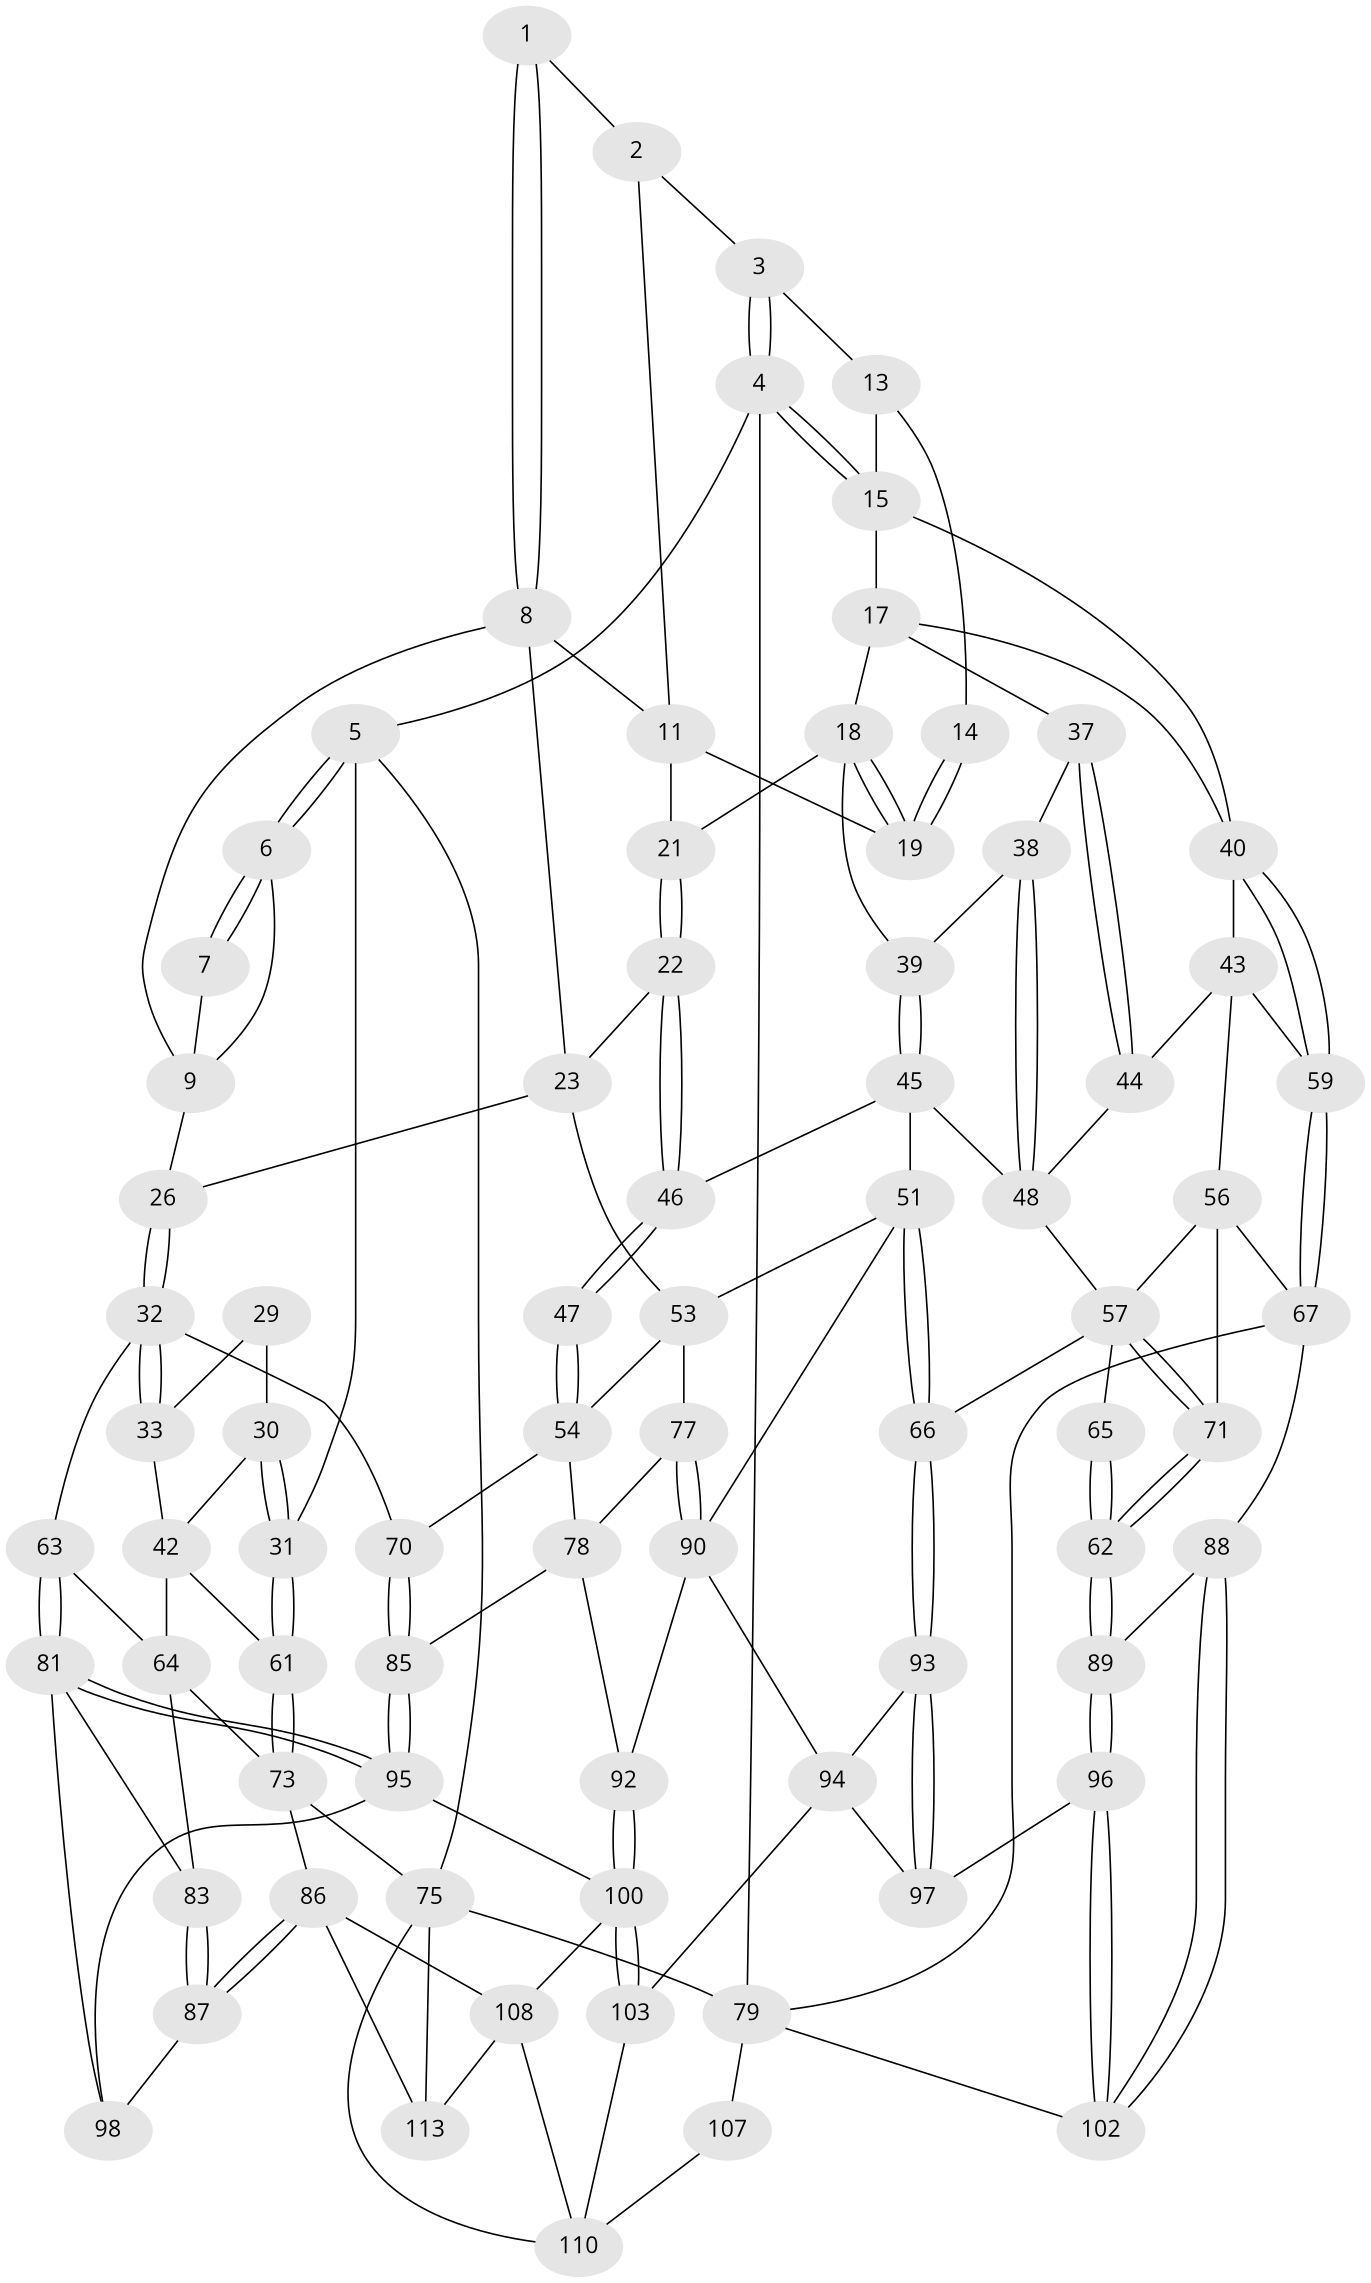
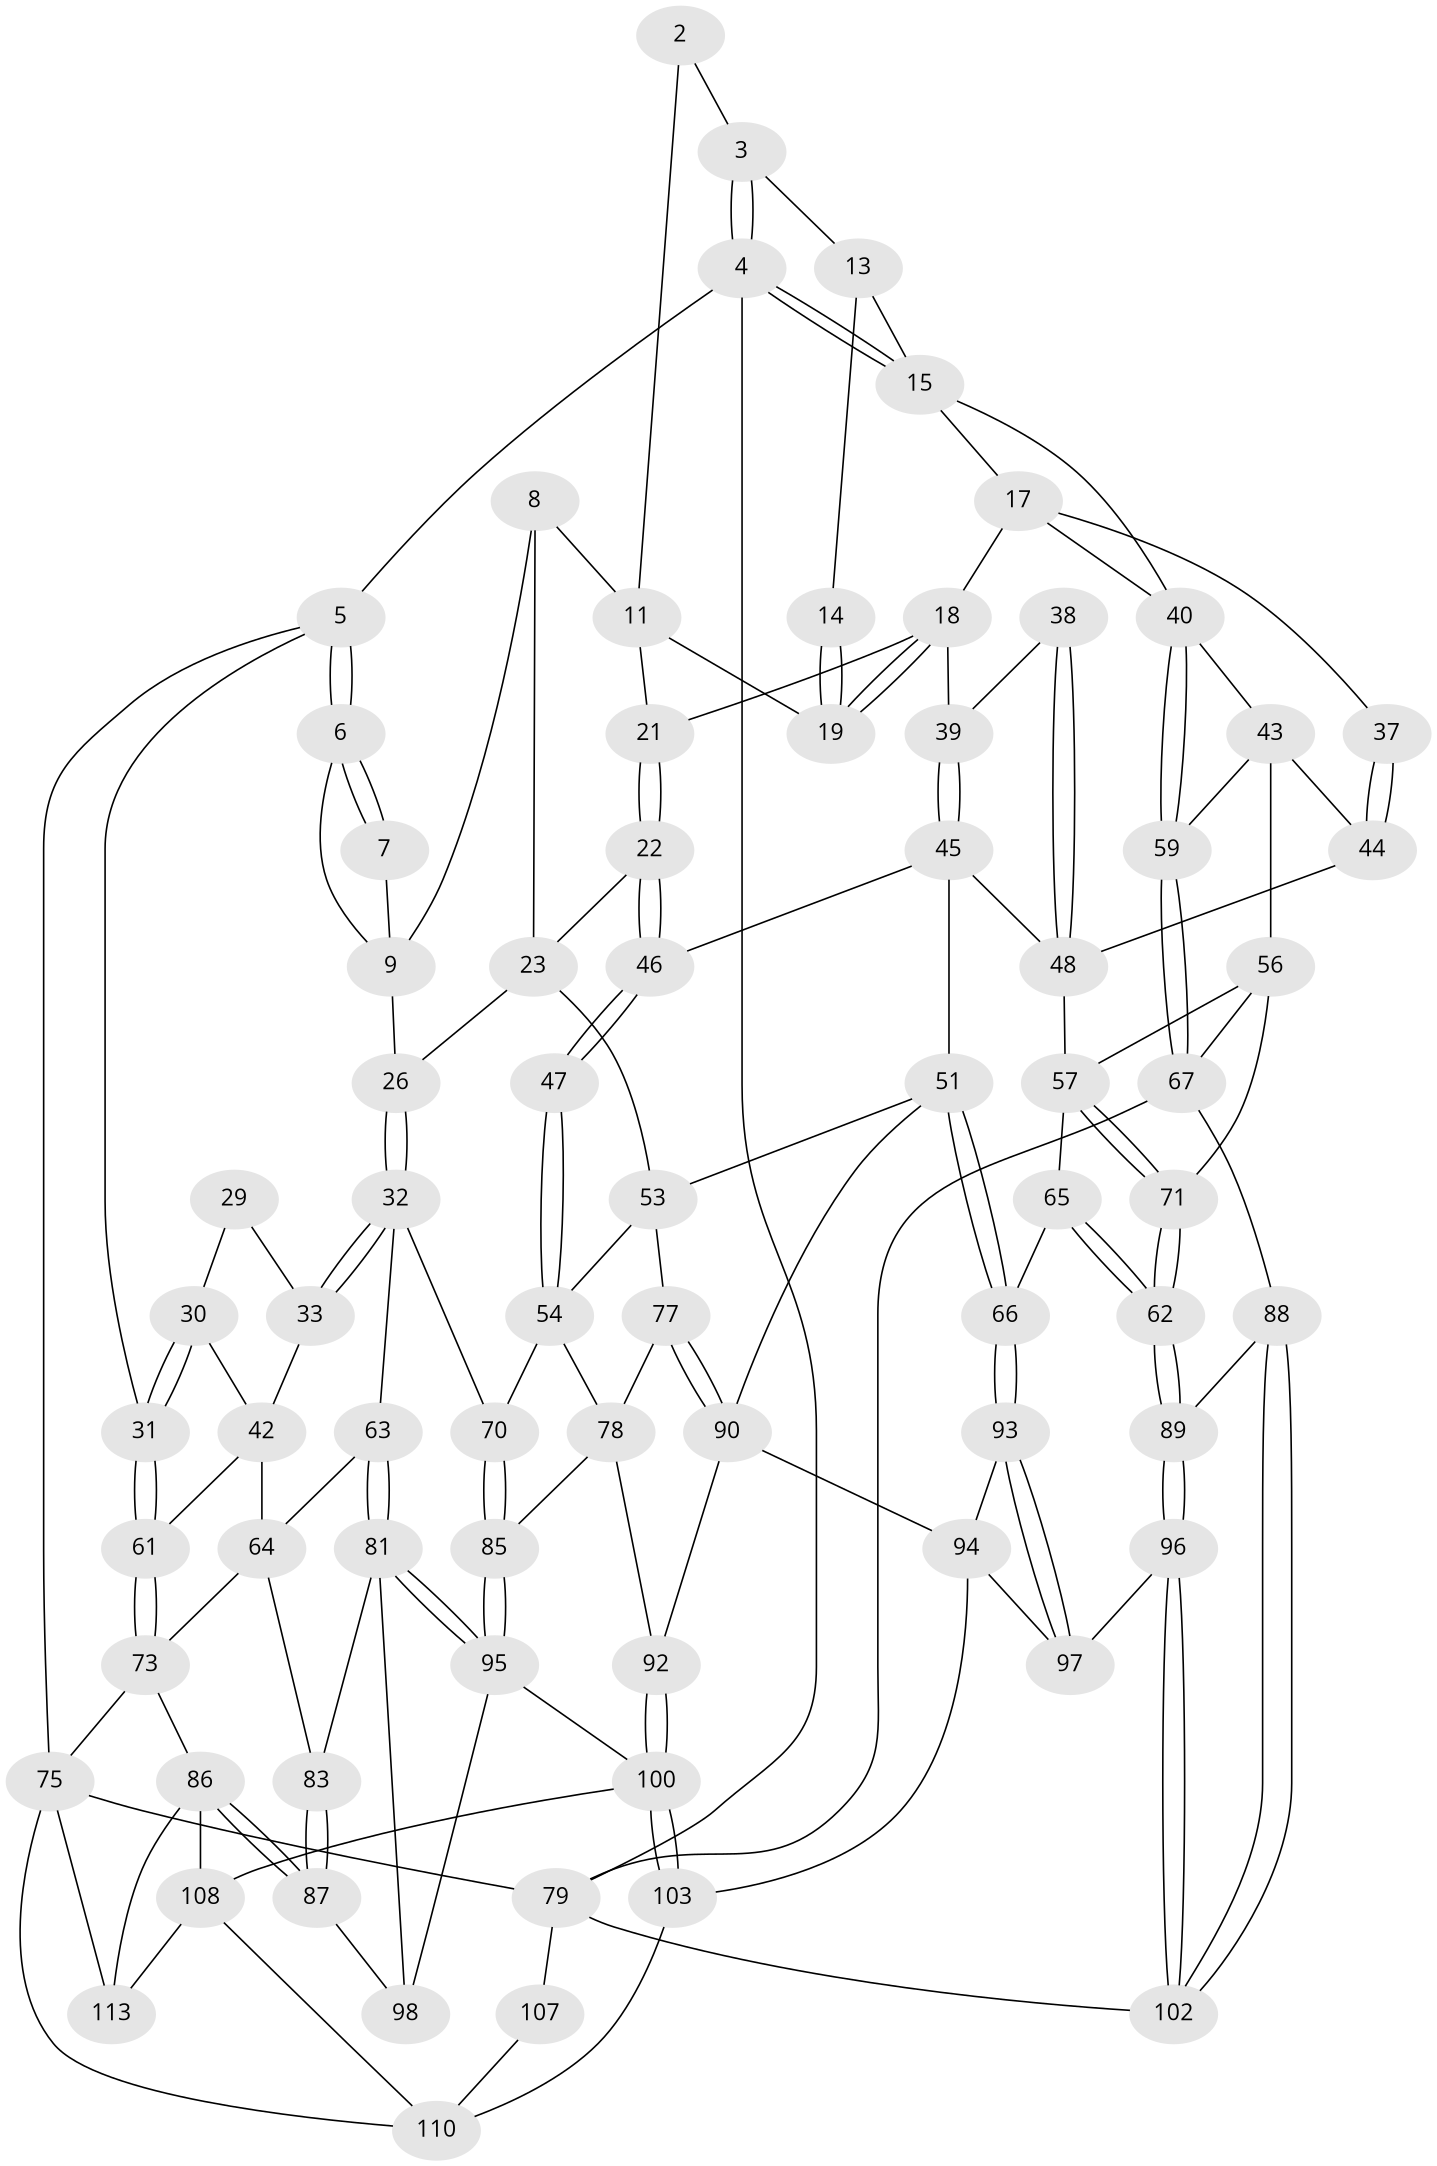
(527, 36) -> none
(1054, 792) -> none
(1019, 1374) -> (1031, 1258)
